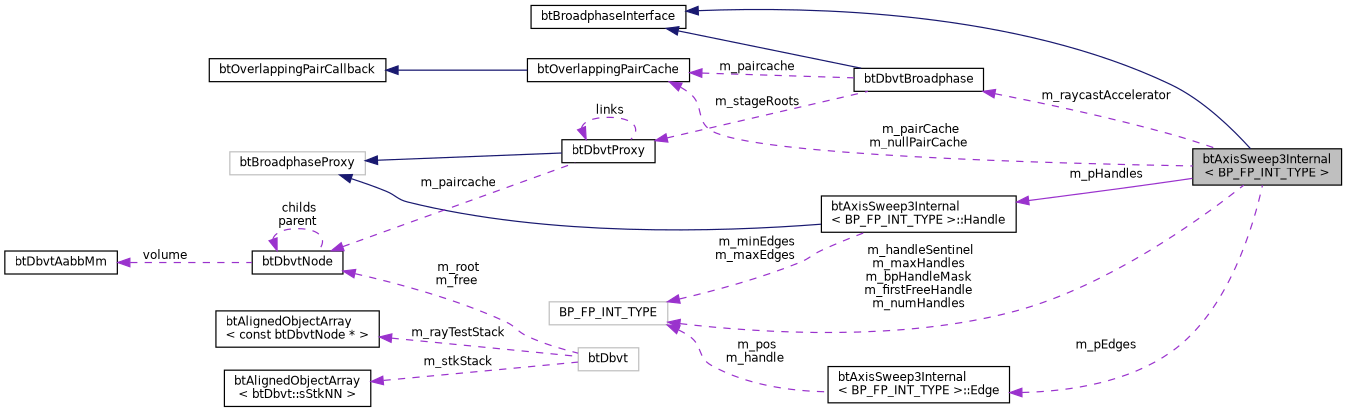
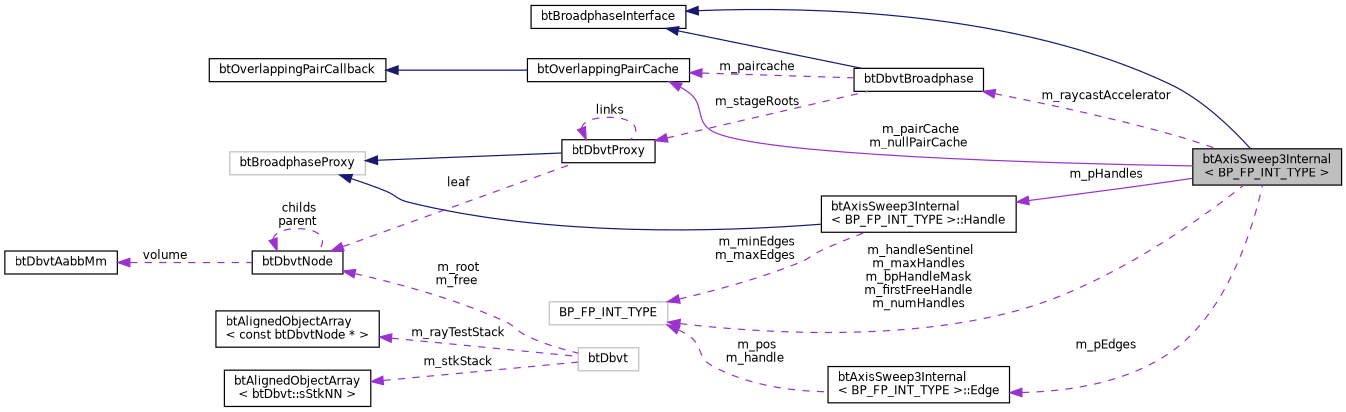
(923, 157) -> (923, 157)
(457, 183) -> (457, 183)
